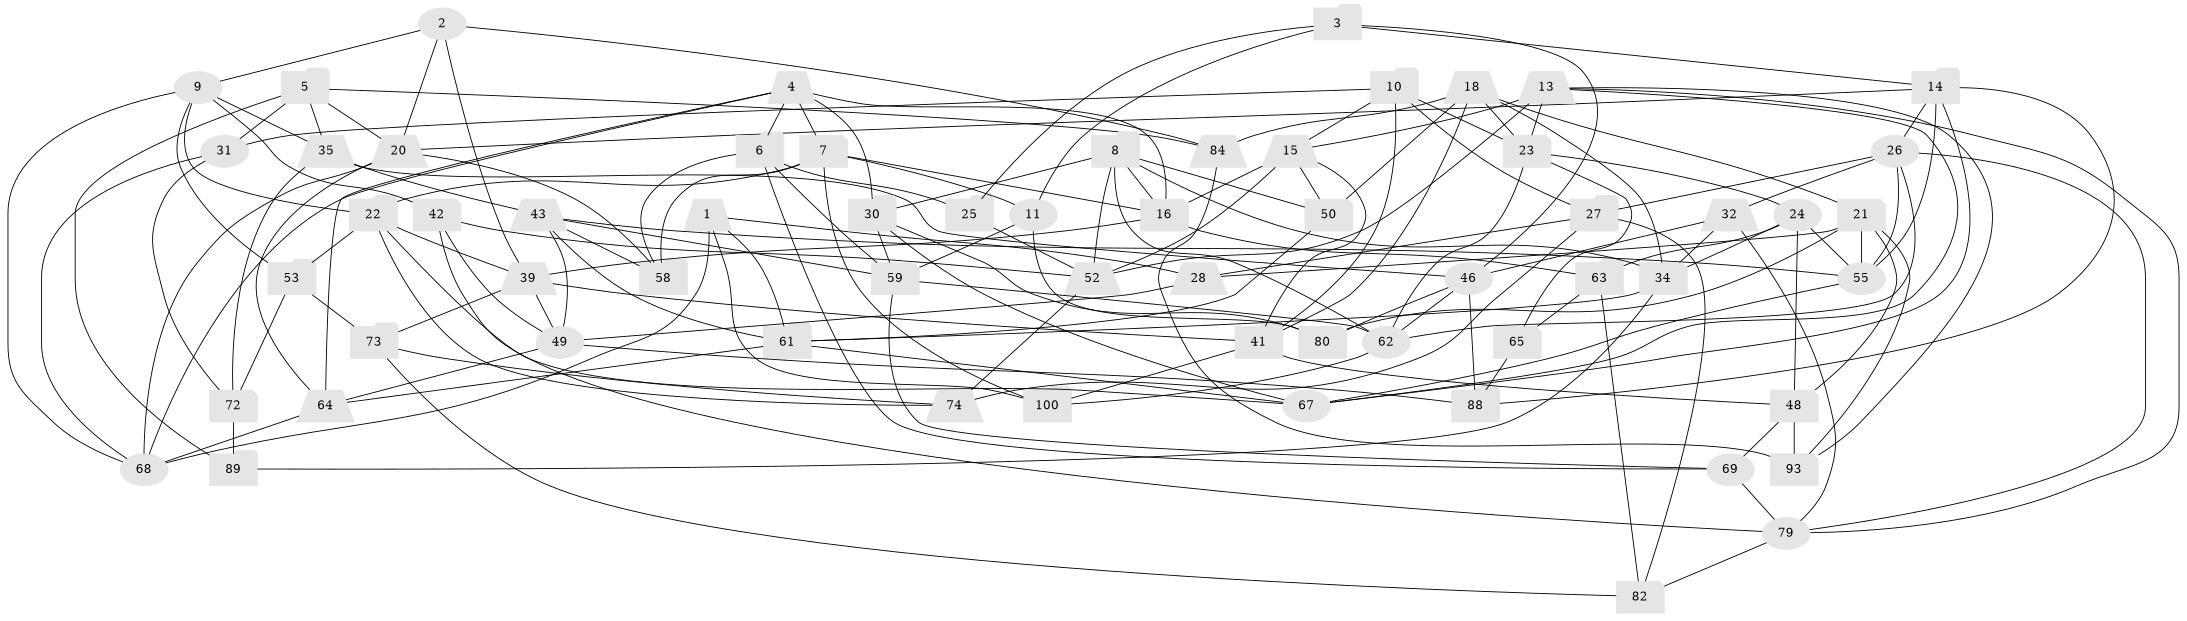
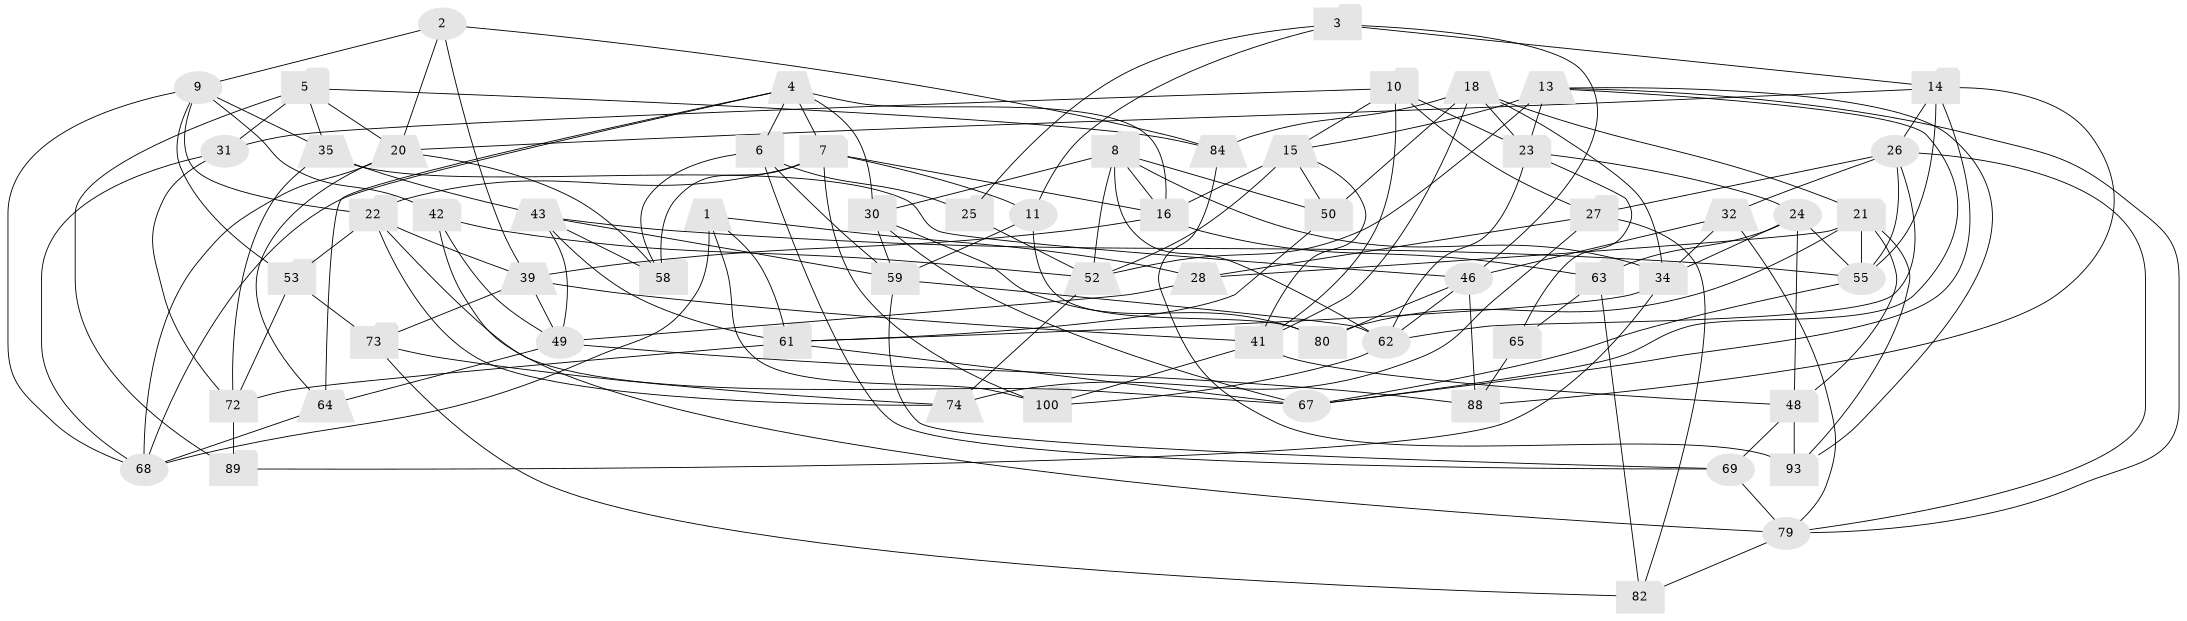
(597, 369) -> (485, 370)
